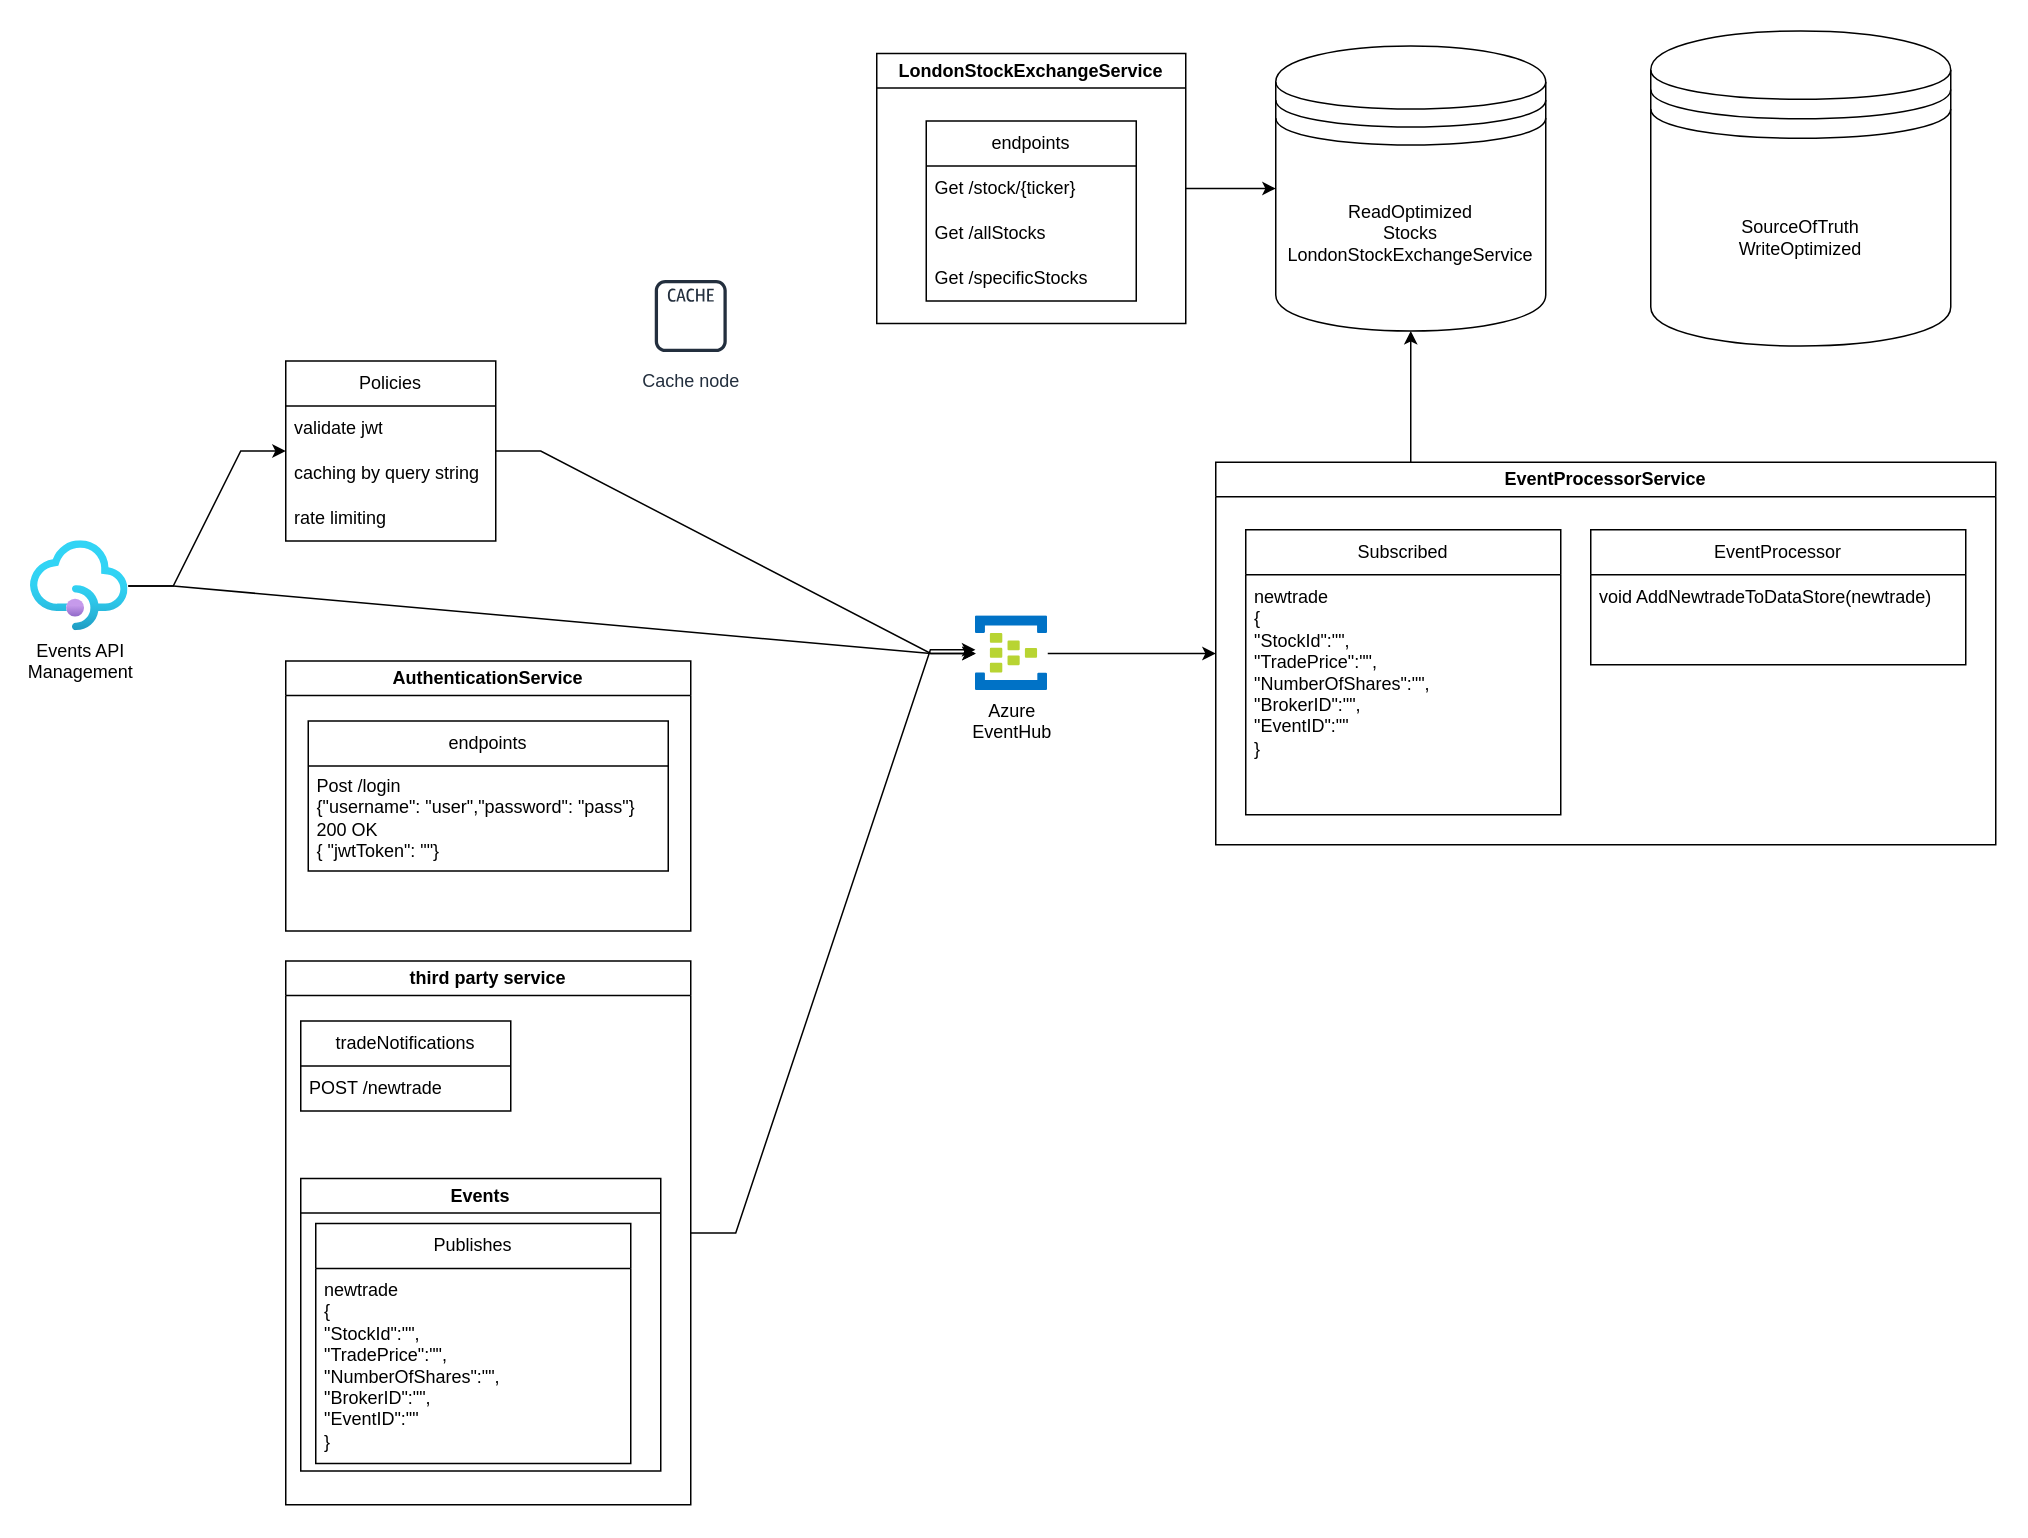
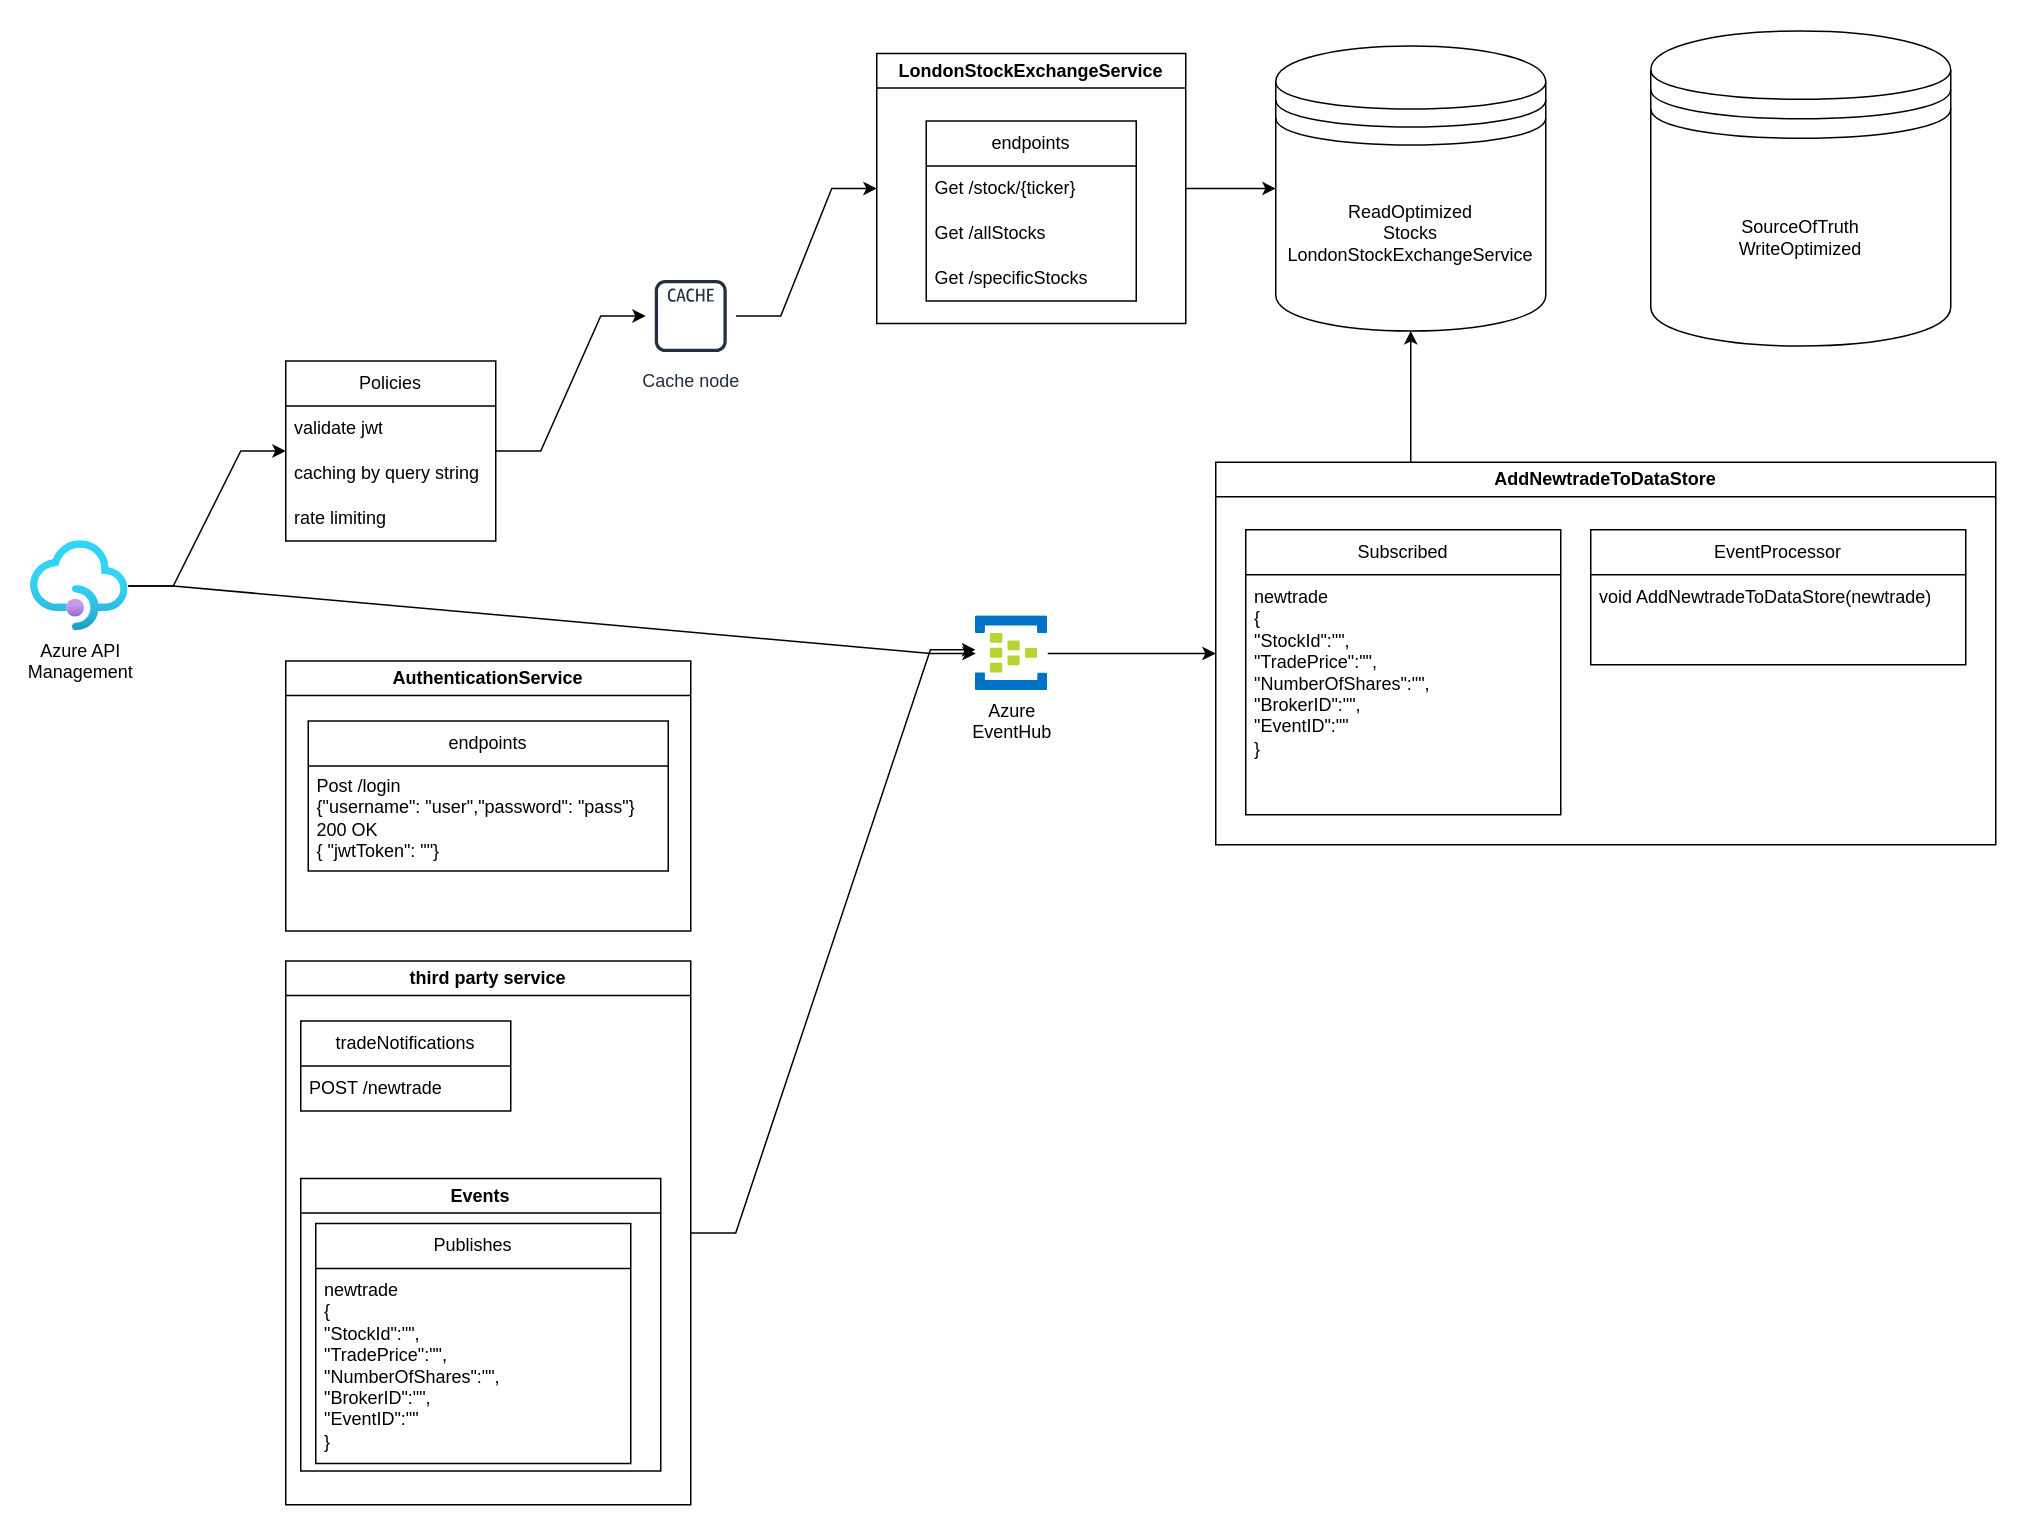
none -> (804, 257)
(1606, 479) -> (1606, 479)
(733, 550) -> (577, 368)
(81, 663) -> (81, 663)
